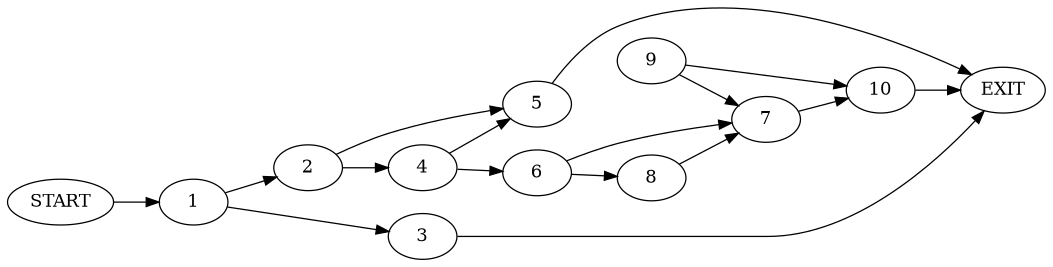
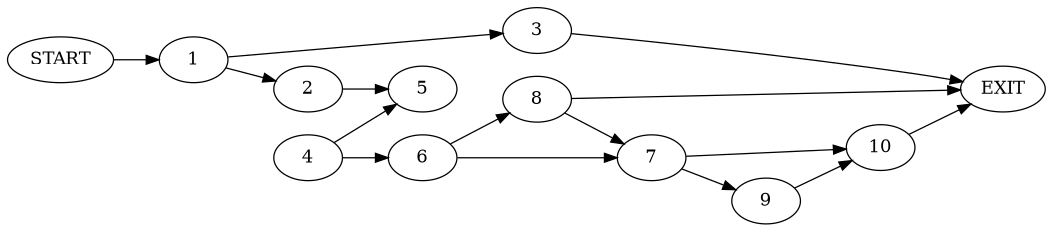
(748, 10) -> (760, 94)
(703, 87) -> (703, 177)
(359, 168) -> none
